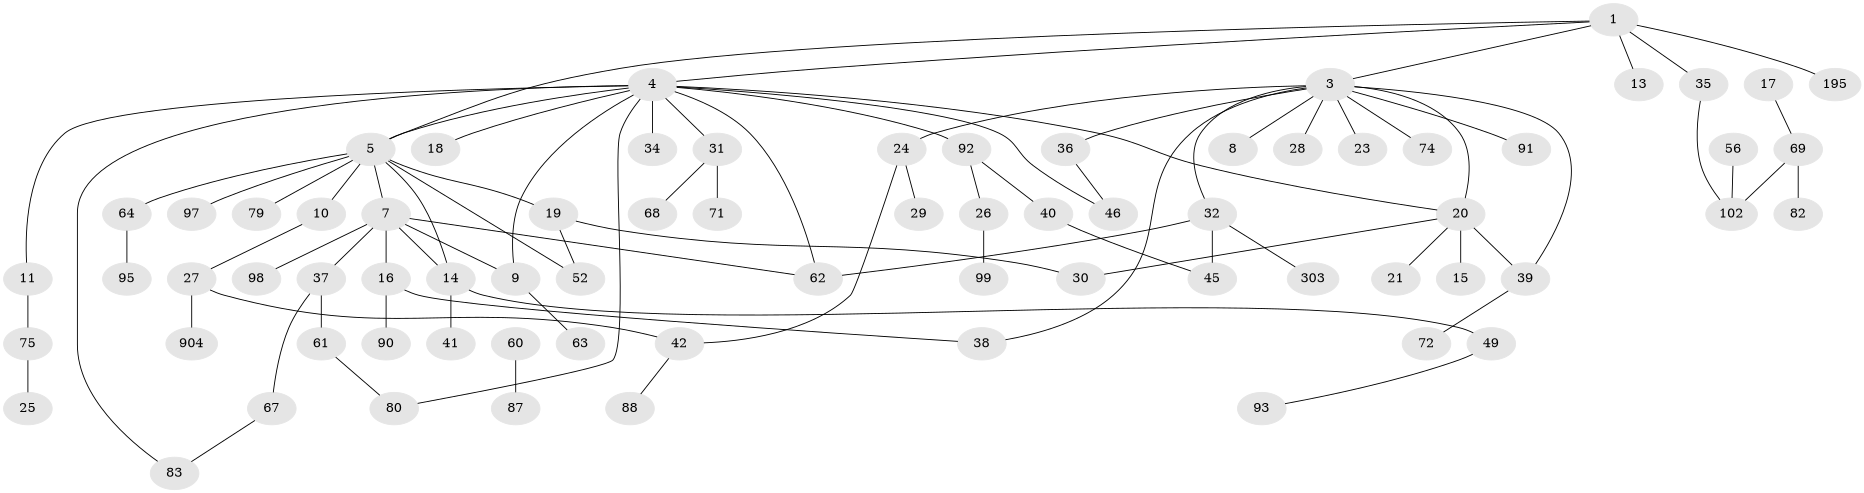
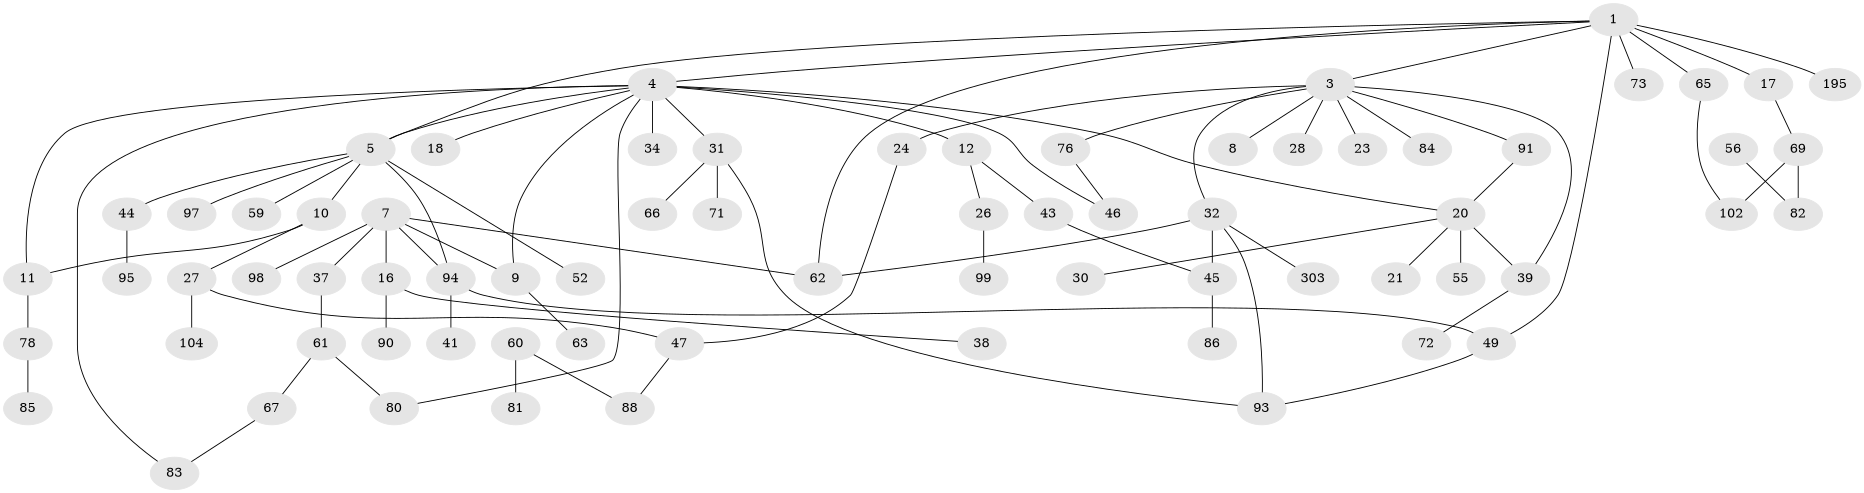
none -> (1692, 50)
(1639, 85) -> (1639, 85)
(1704, 85) -> (1704, 85)
(1430, 108) -> (1494, 182)
(967, 149) -> (967, 149)
(1066, 149) -> (1066, 149)
(1427, 149) -> (1427, 149)
(768, 156) -> (1152, 53)
(378, 182) -> none
(1733, 182) -> (1770, 185)
none -> (1583, 197)
(1153, 210) -> none
(127, 214) -> (127, 214)
(256, 214) -> (256, 214)
(554, 214) -> none
(652, 214) -> (652, 214)
(919, 214) -> none
(1048, 214) -> (1048, 214)
none -> (177, 251)
(451, 279) -> (451, 279)
(1461, 279) -> (1461, 279)
none -> (1255, 303)
(284, 340) -> (297, 376)
(28, 344) -> (28, 344)
(192, 344) -> (192, 344)
(679, 344) -> (679, 344)
none -> (1212, 344)
none -> (934, 357)
none -> (575, 377)
(28, 409) -> (28, 409)
(516, 409) -> (516, 409)
